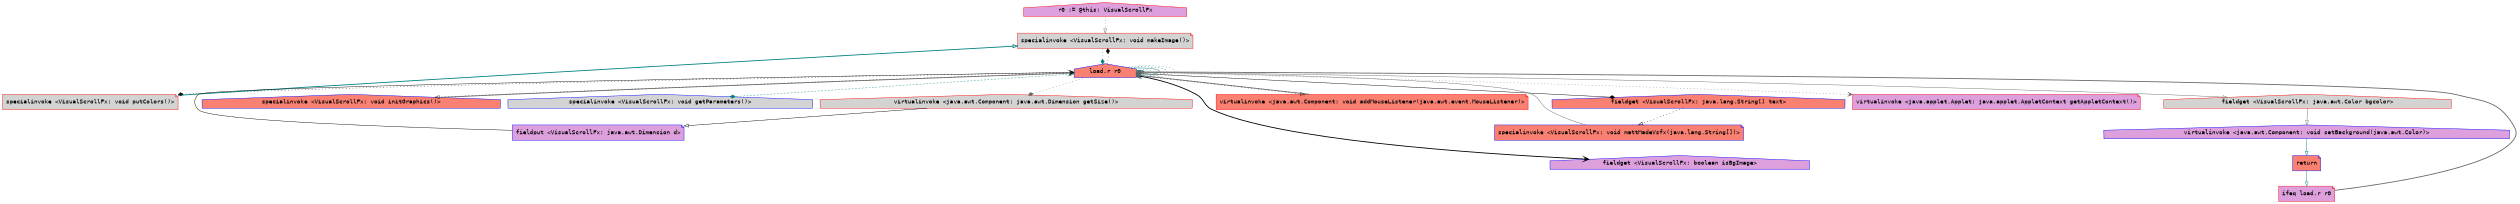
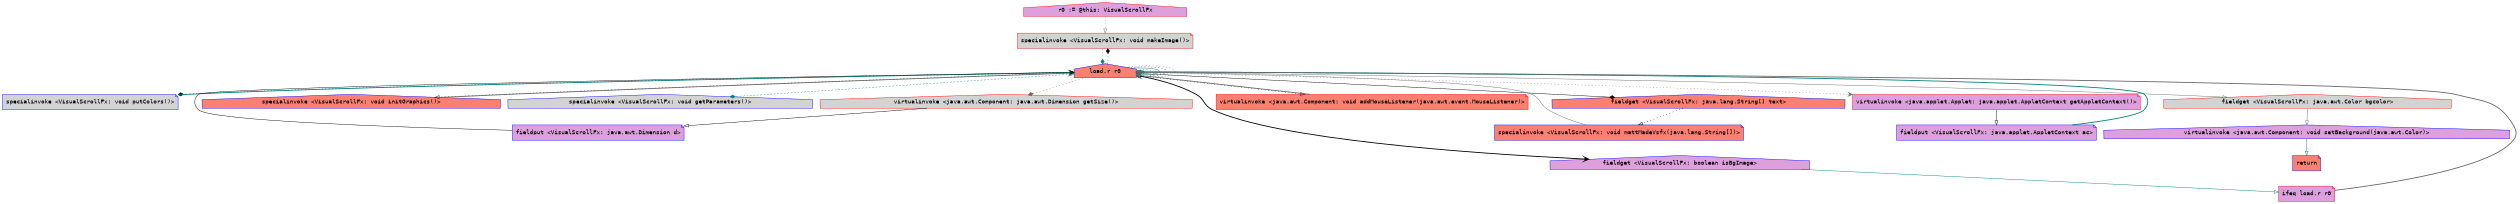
(595, 70) -> (624, 81)
(90, 102) -> (90, 102)
none -> (1996, 133)
(2307, 176) -> (2038, 181)
